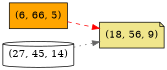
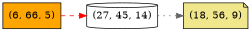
(80, 24) -> (70, 16)
